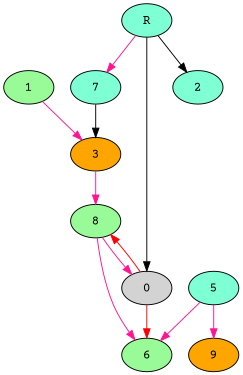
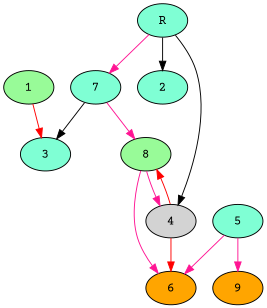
(59, 117) -> (36, 116)
(96, 154) -> (46, 154)
(96, 183) -> (118, 117)
(147, 288) -> (171, 221)
(147, 355) -> (171, 288)
